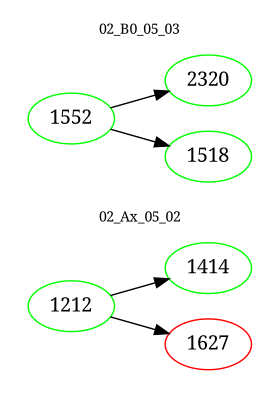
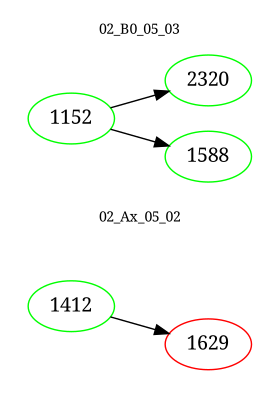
(71, 119) -> (71, 119)
(208, 157) -> (208, 157)
(208, 268) -> none
(71, 306) -> (71, 306)
(208, 344) -> (208, 344)
